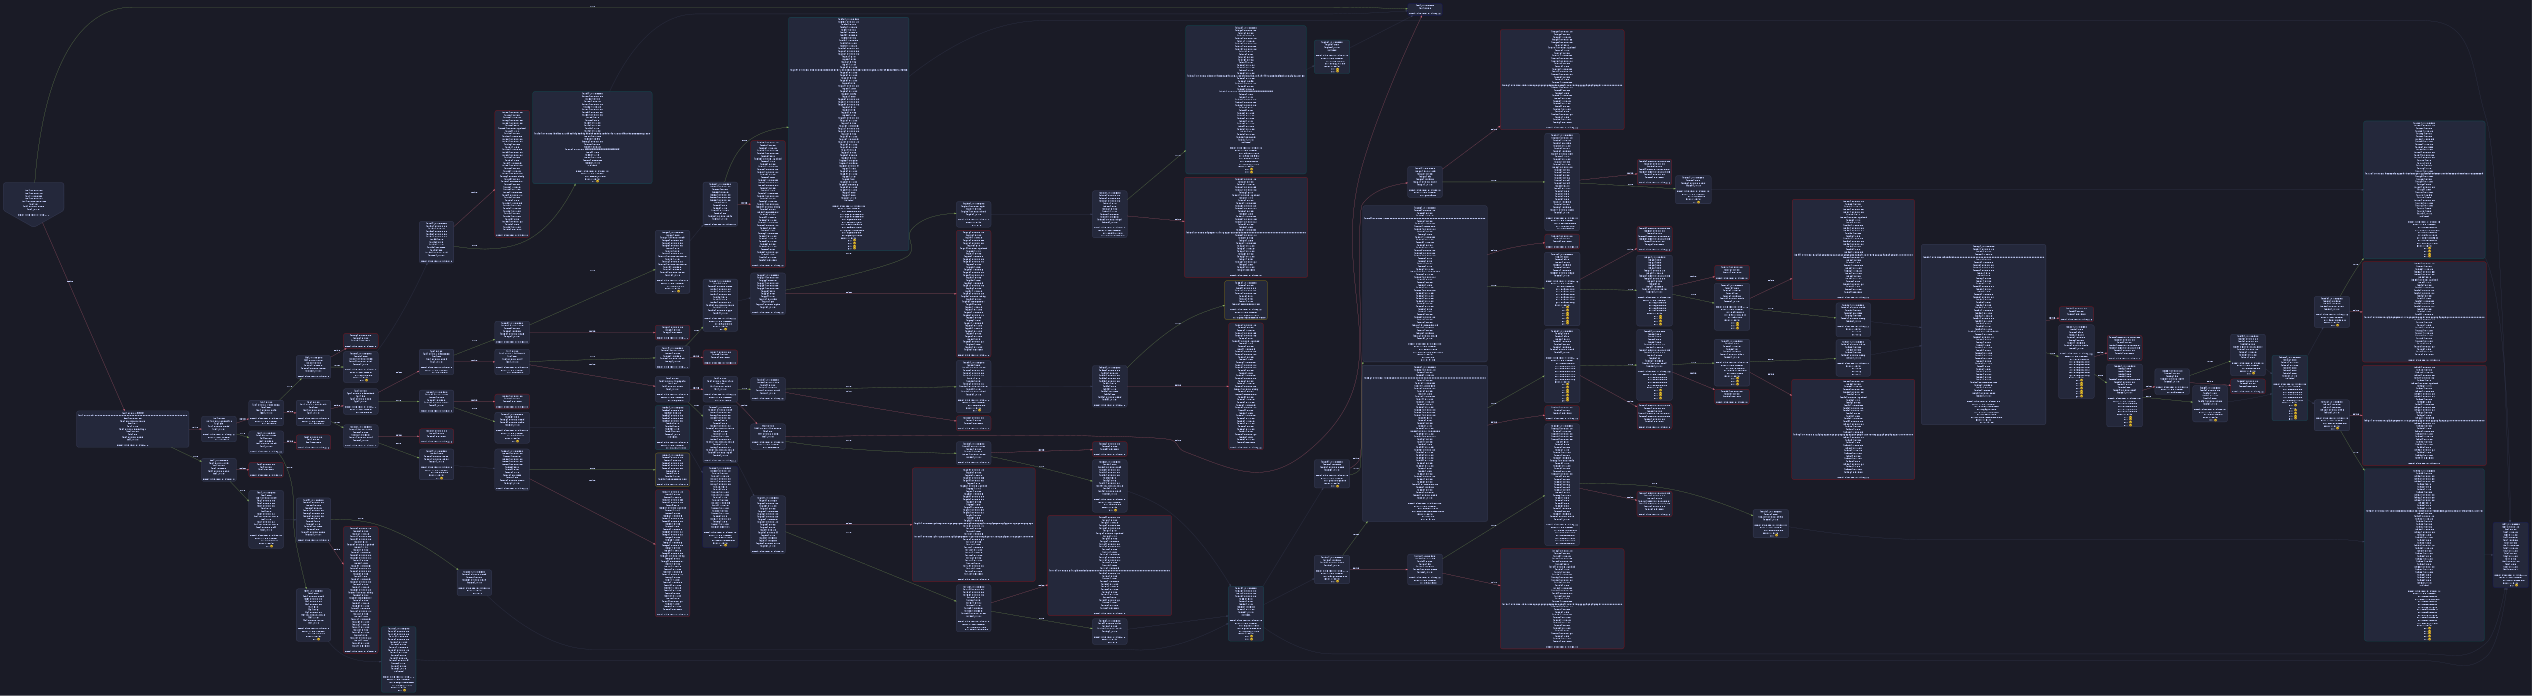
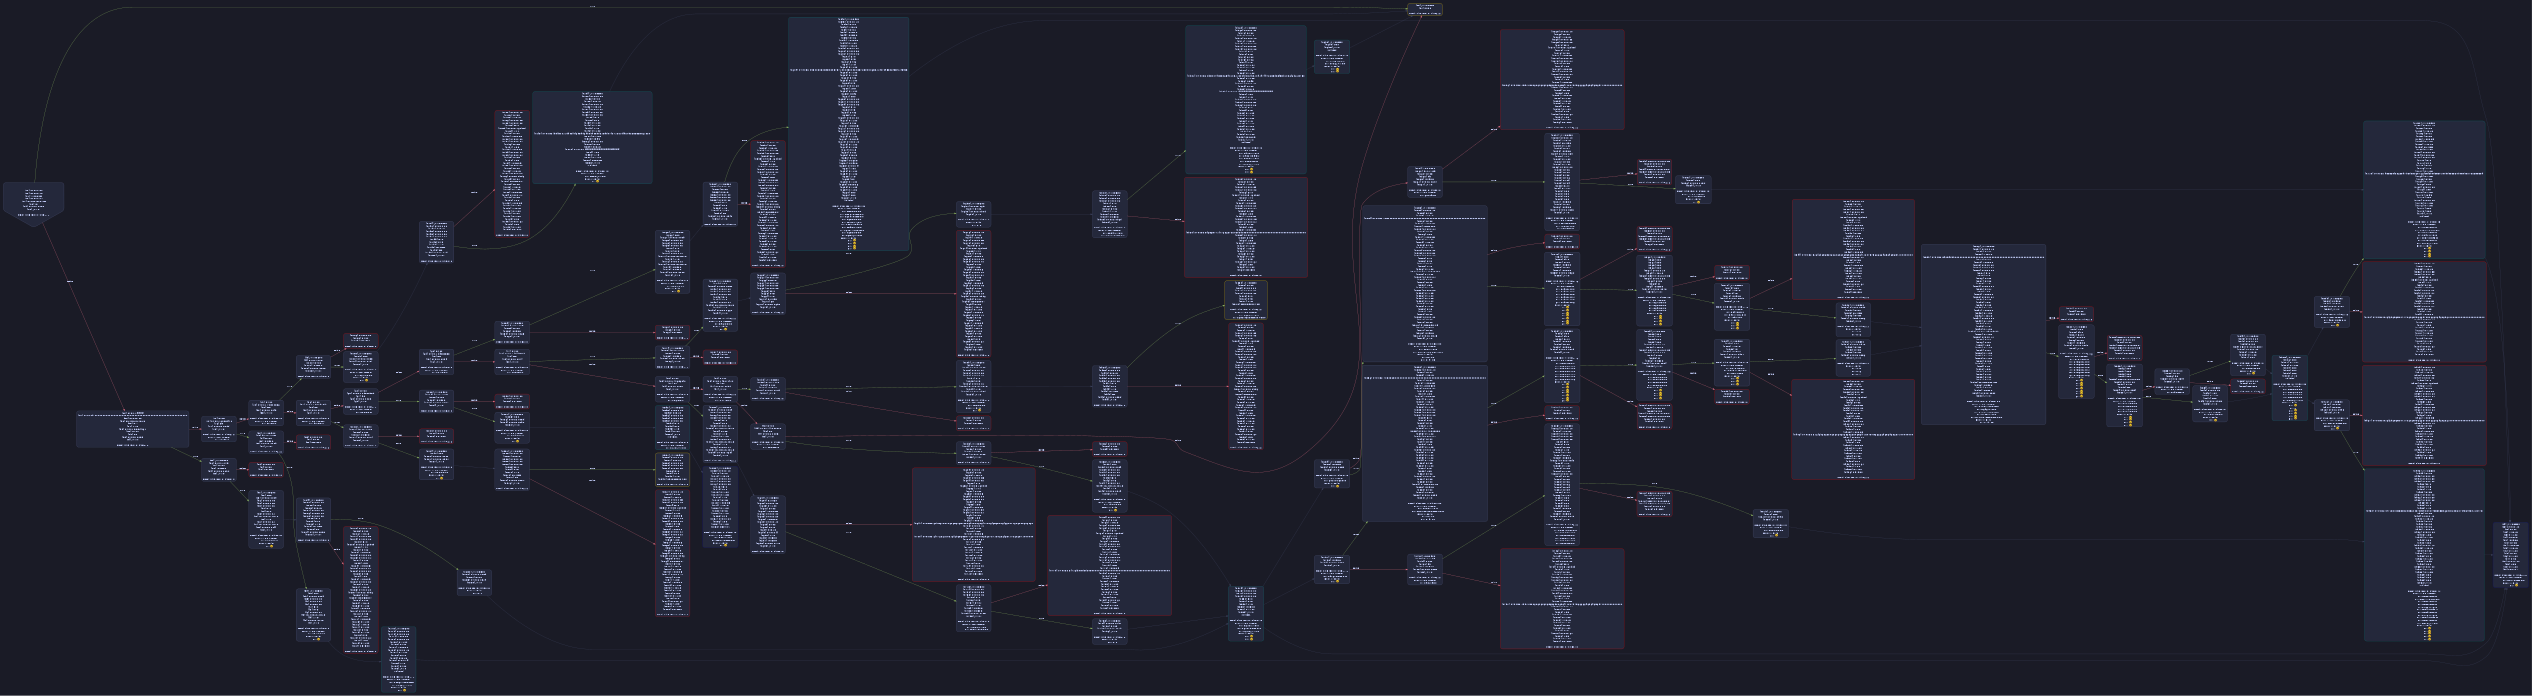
(1425, 10) -> (1425, 10)
